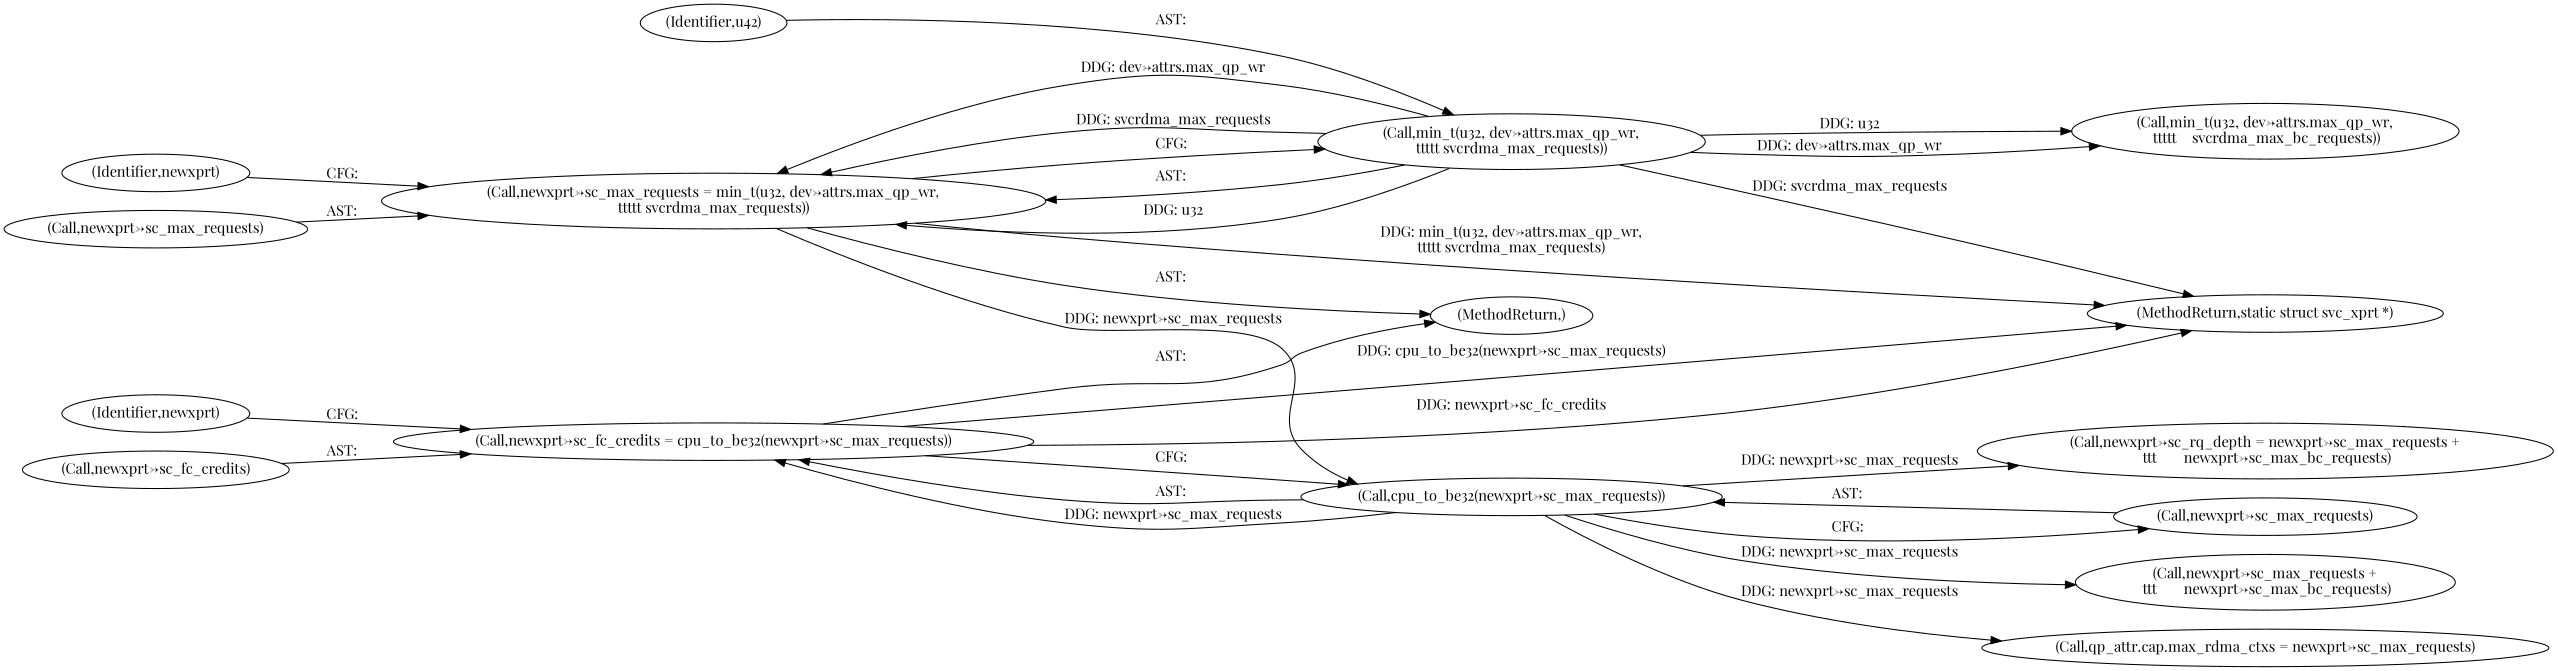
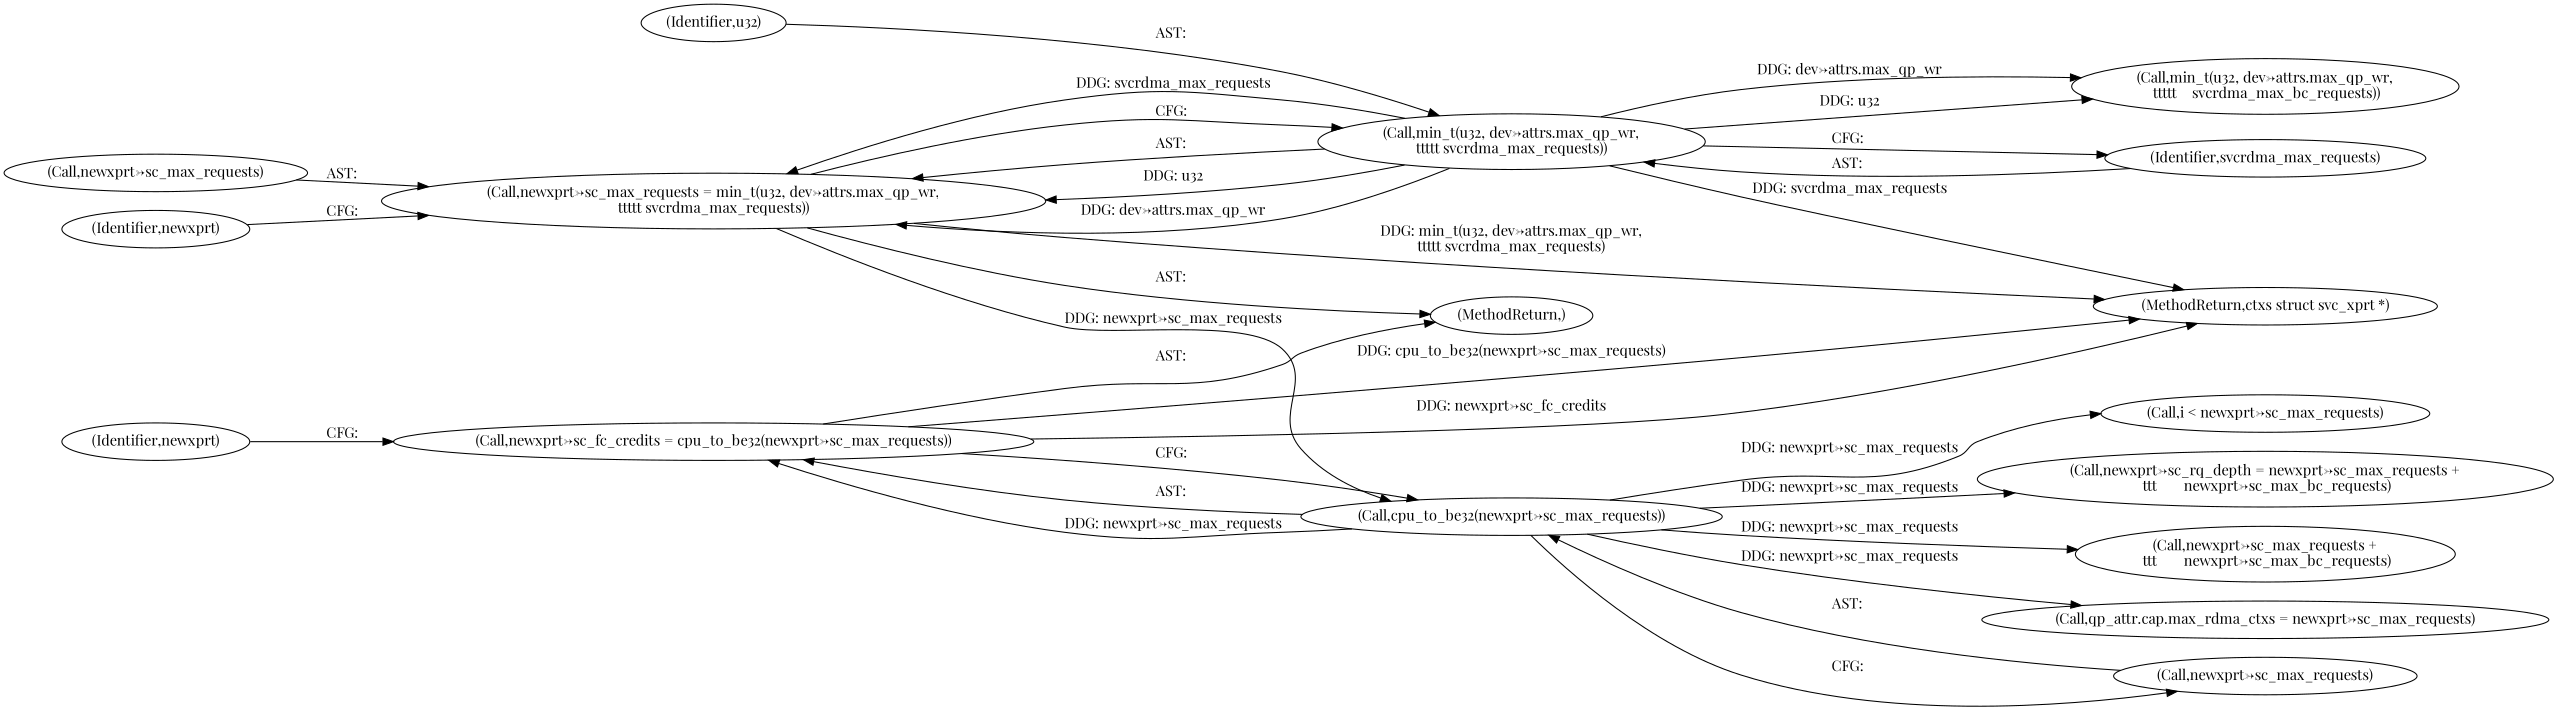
(714, 23) -> (714, 23)
none -> (2265, 158)
(2265, 314) -> (2265, 306)
none -> (2265, 414)
(156, 470) -> none
